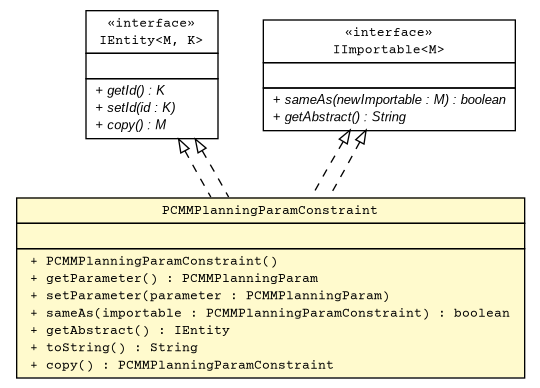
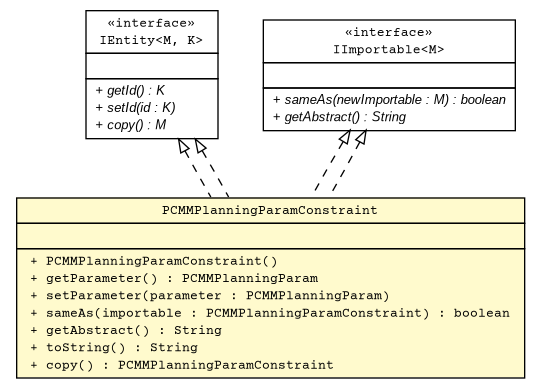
(131, 330) -> (127, 330)
